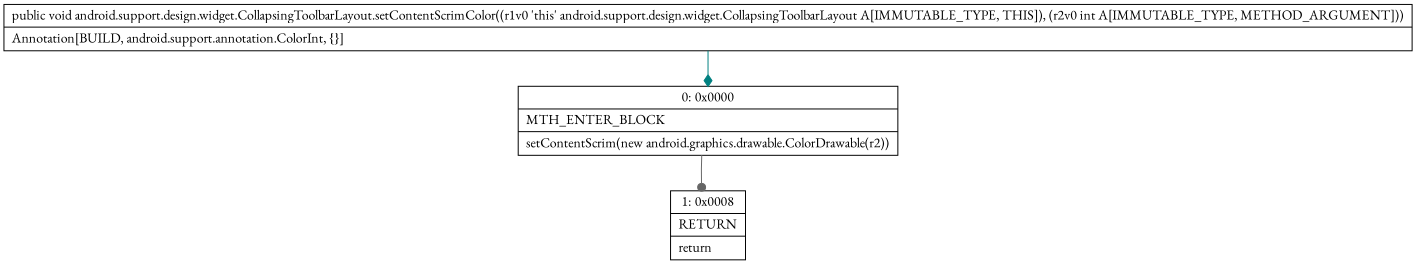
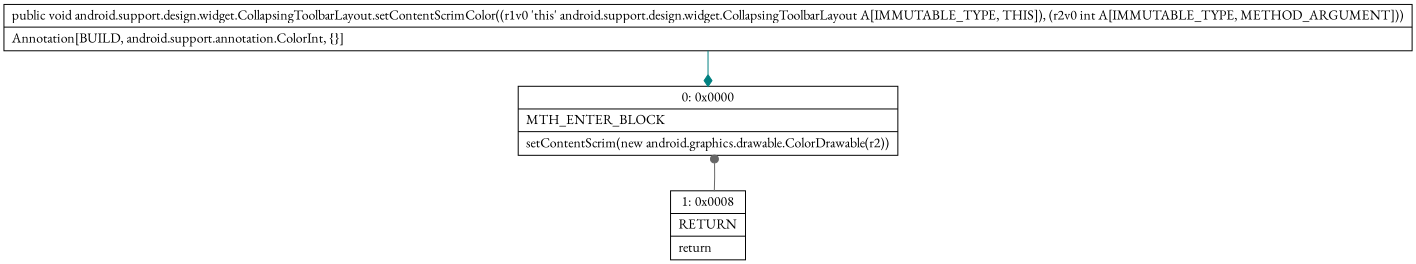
(701, 169) -> (715, 177)
